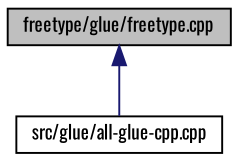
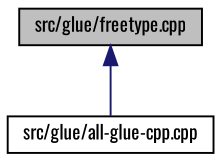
(119, 27) -> (111, 27)
